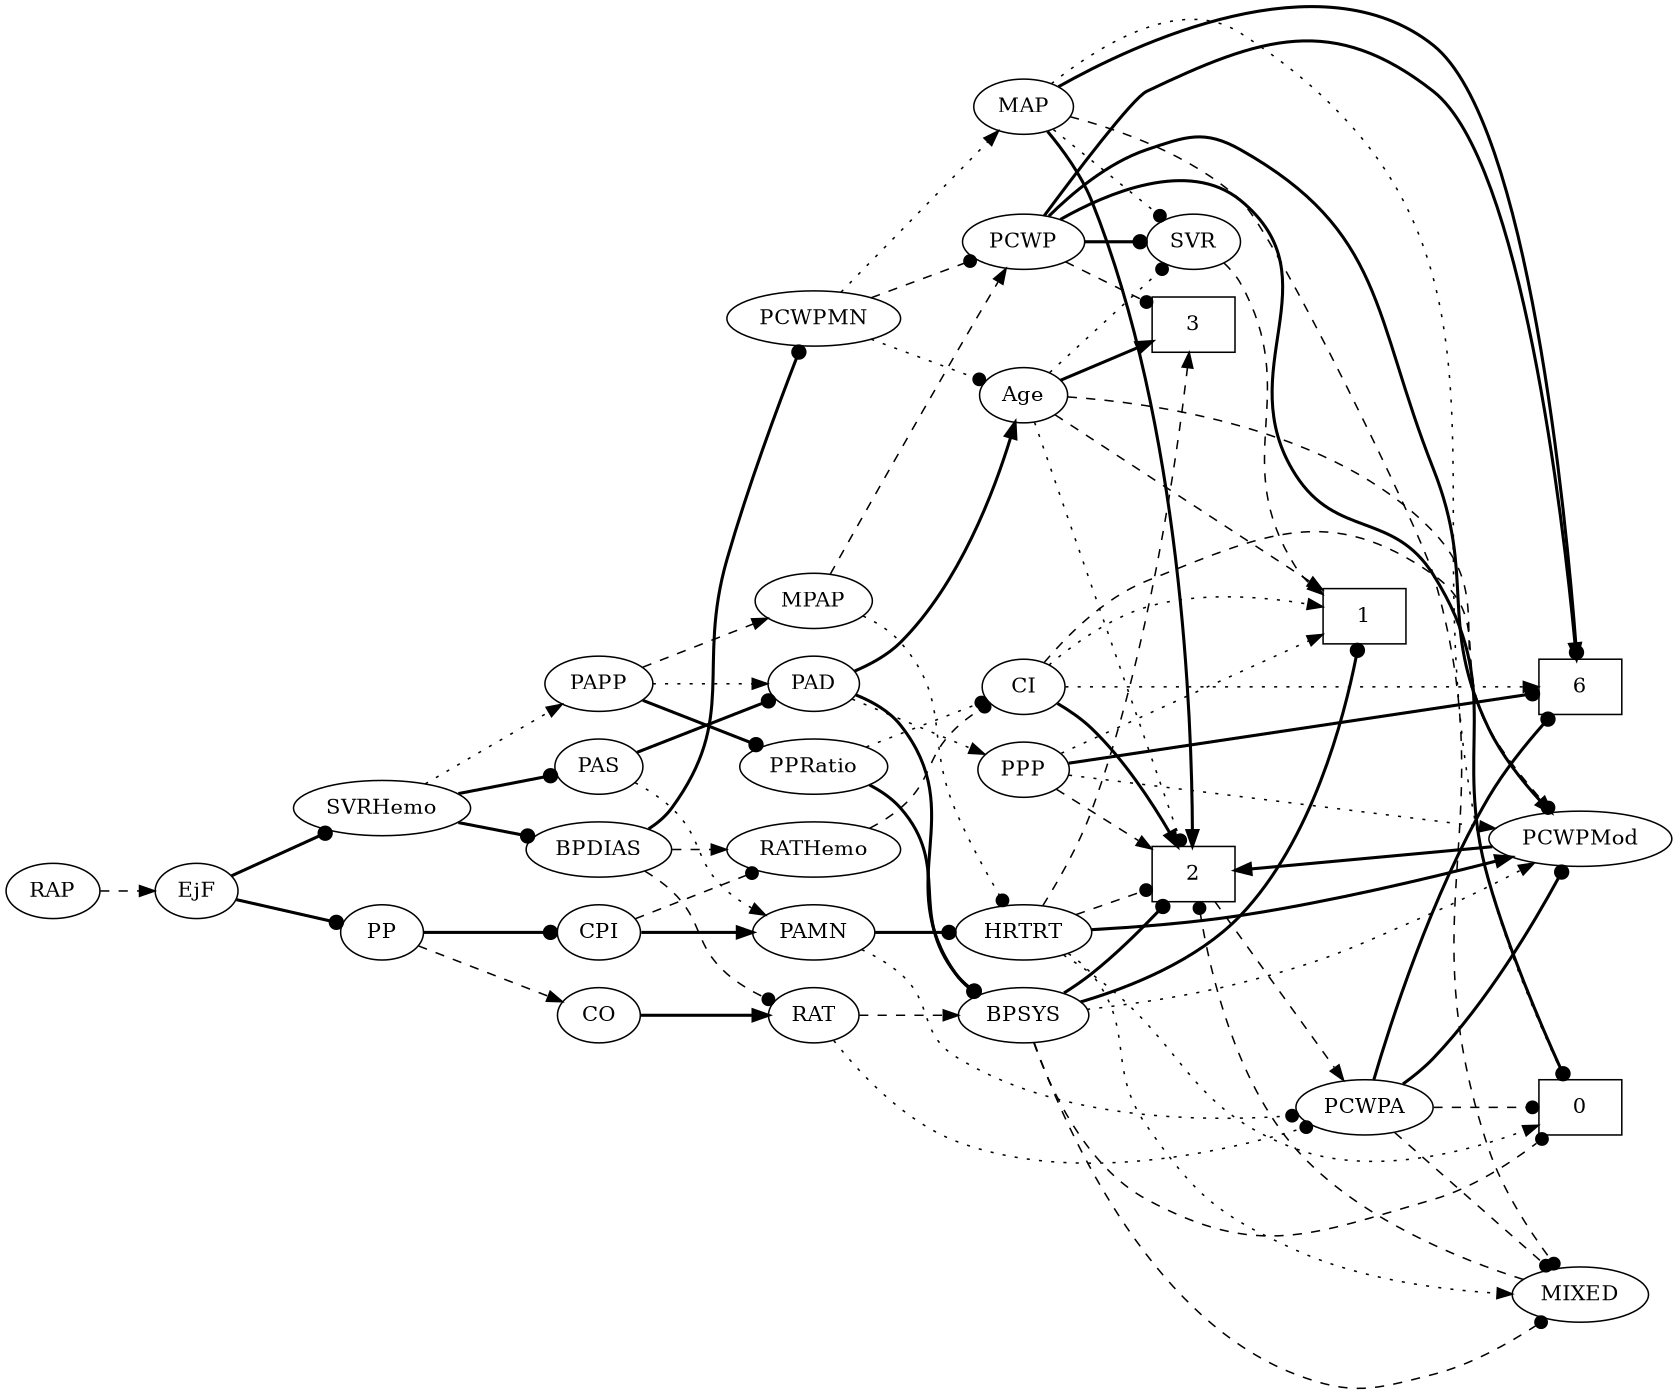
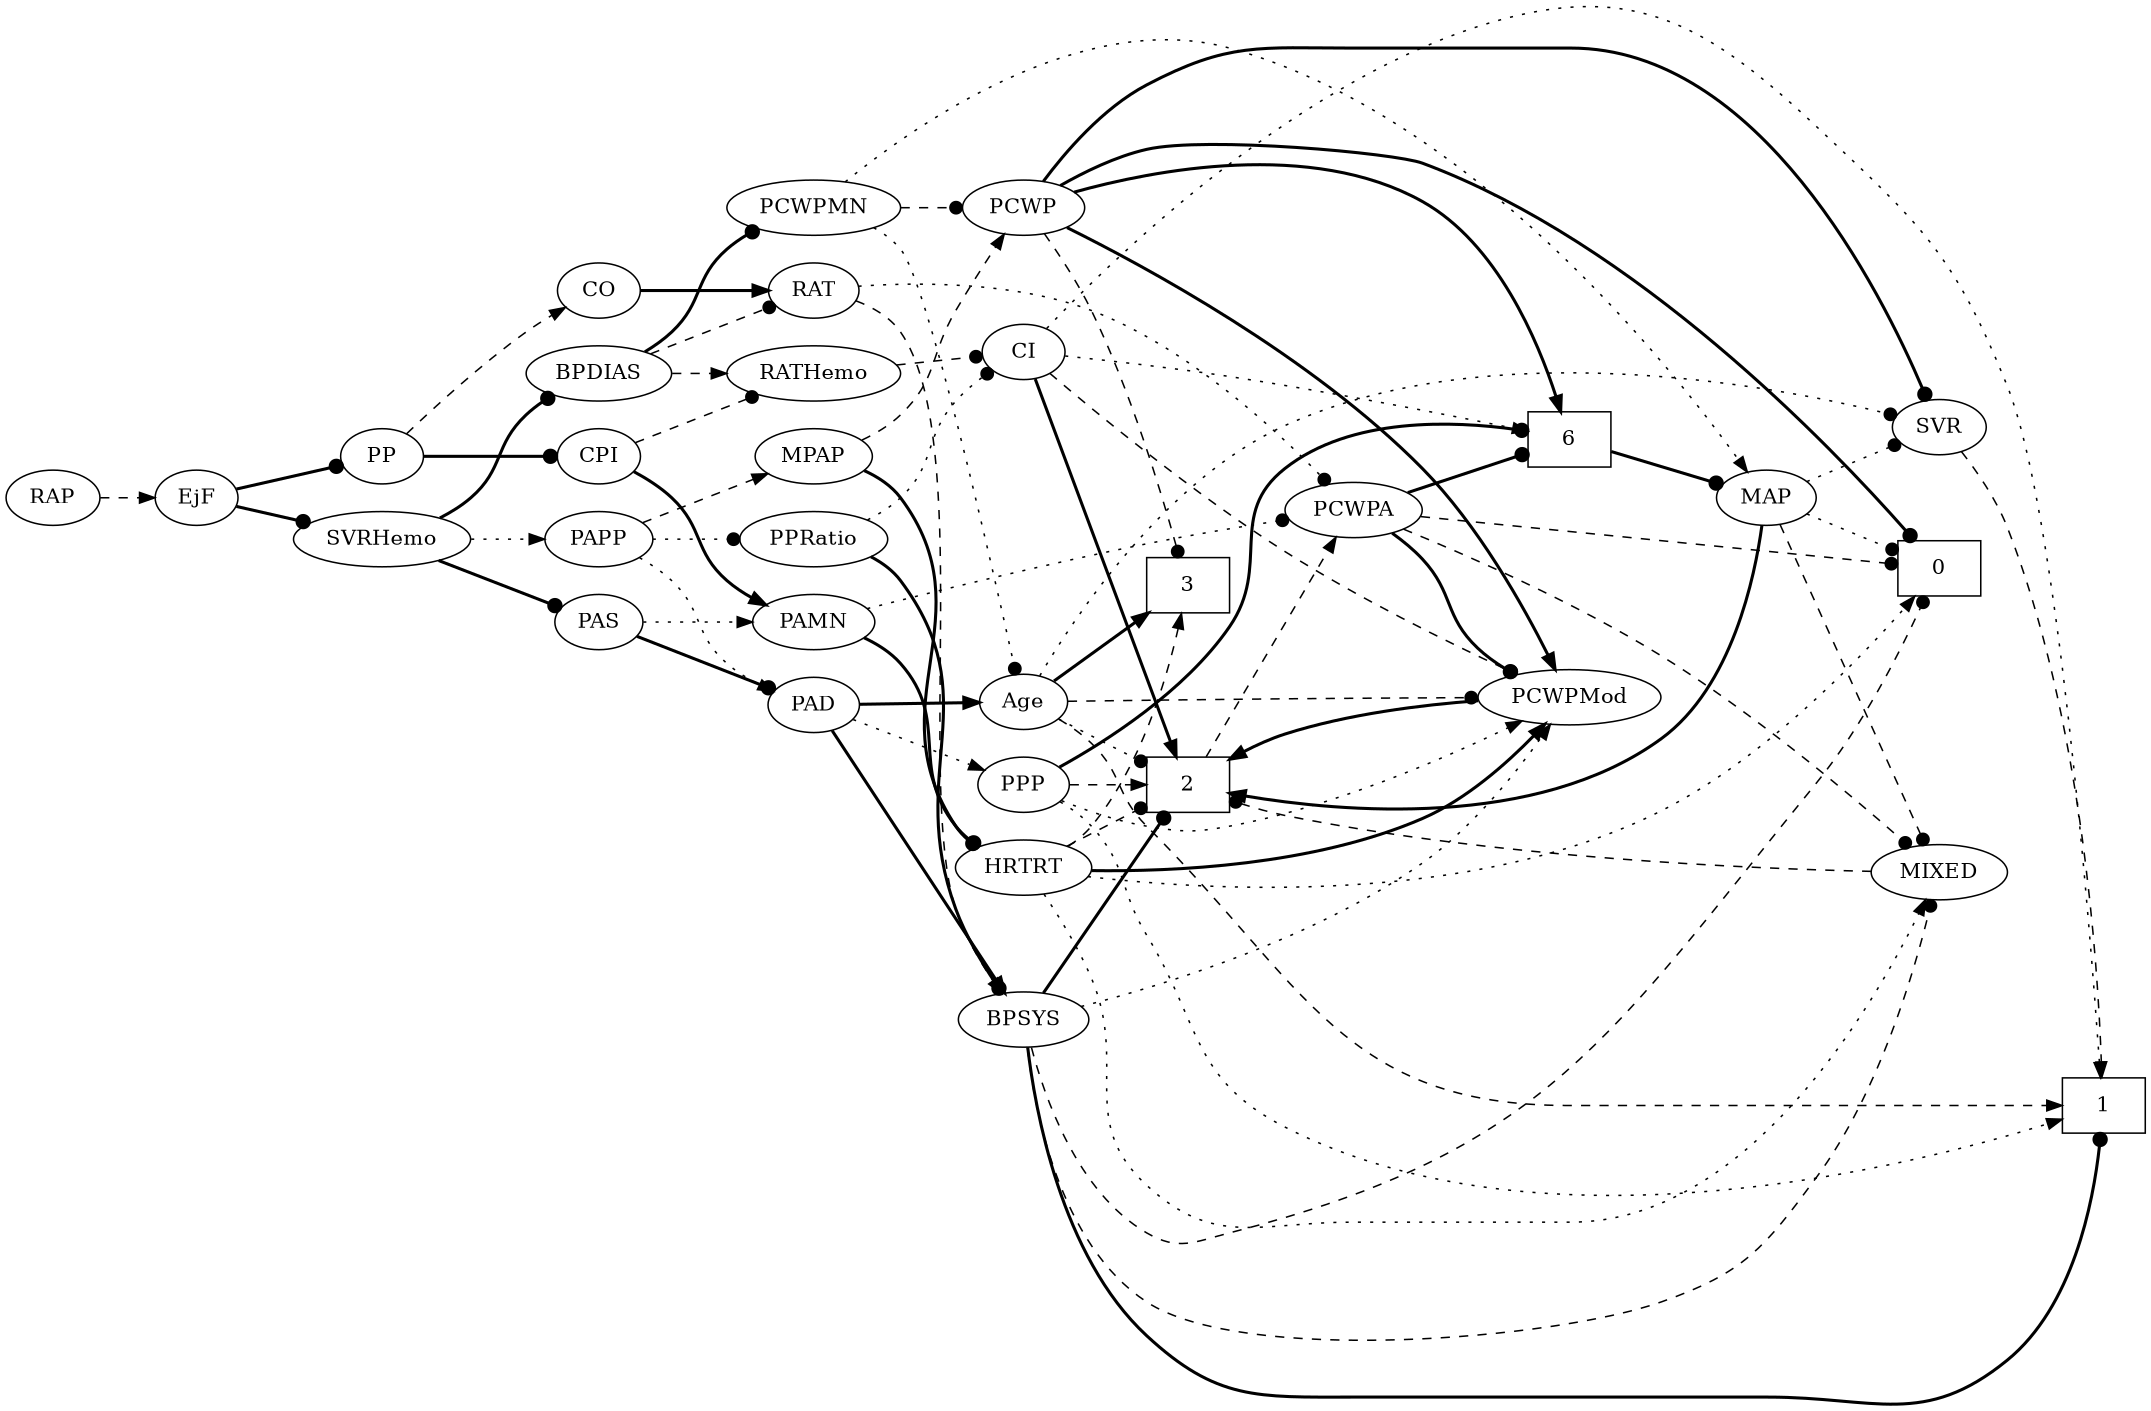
(1490, 143) -> (1661, 466)
(694, 720) -> (688, 539)
(943, 771) -> (930, 668)
(931, 831) -> (914, 855)
